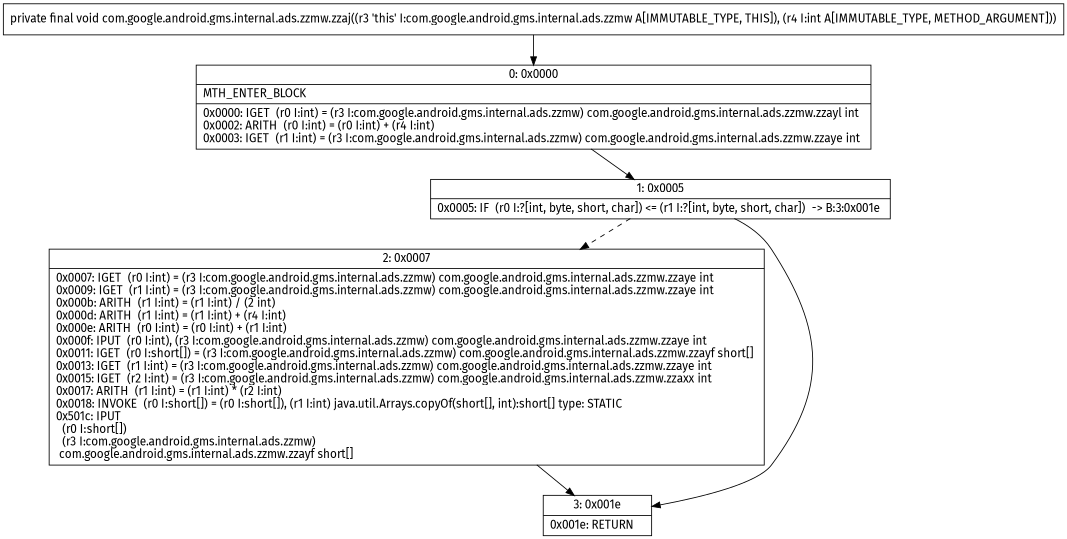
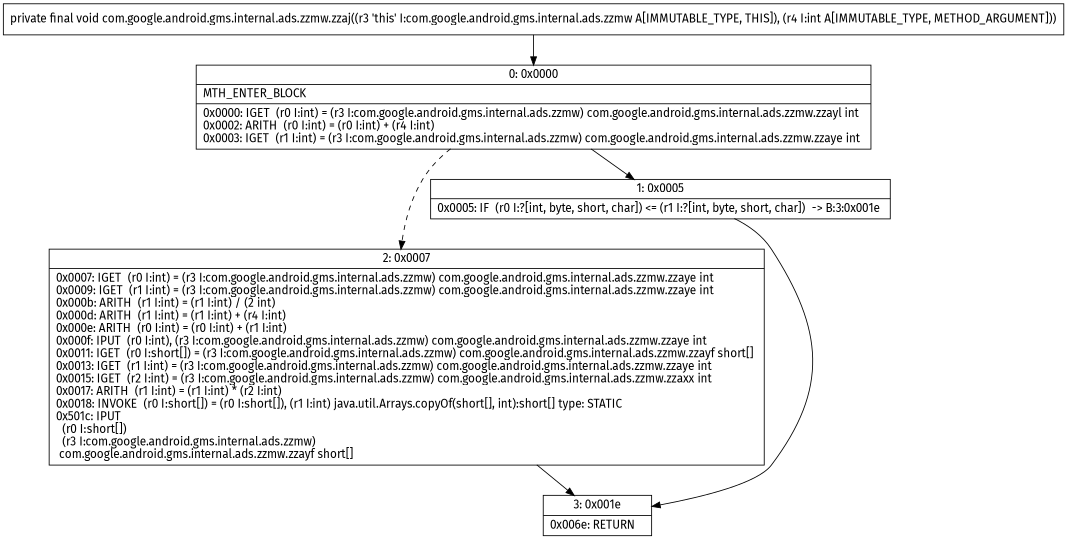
(609, 232) -> (417, 190)
(597, 525) -> (597, 525)
